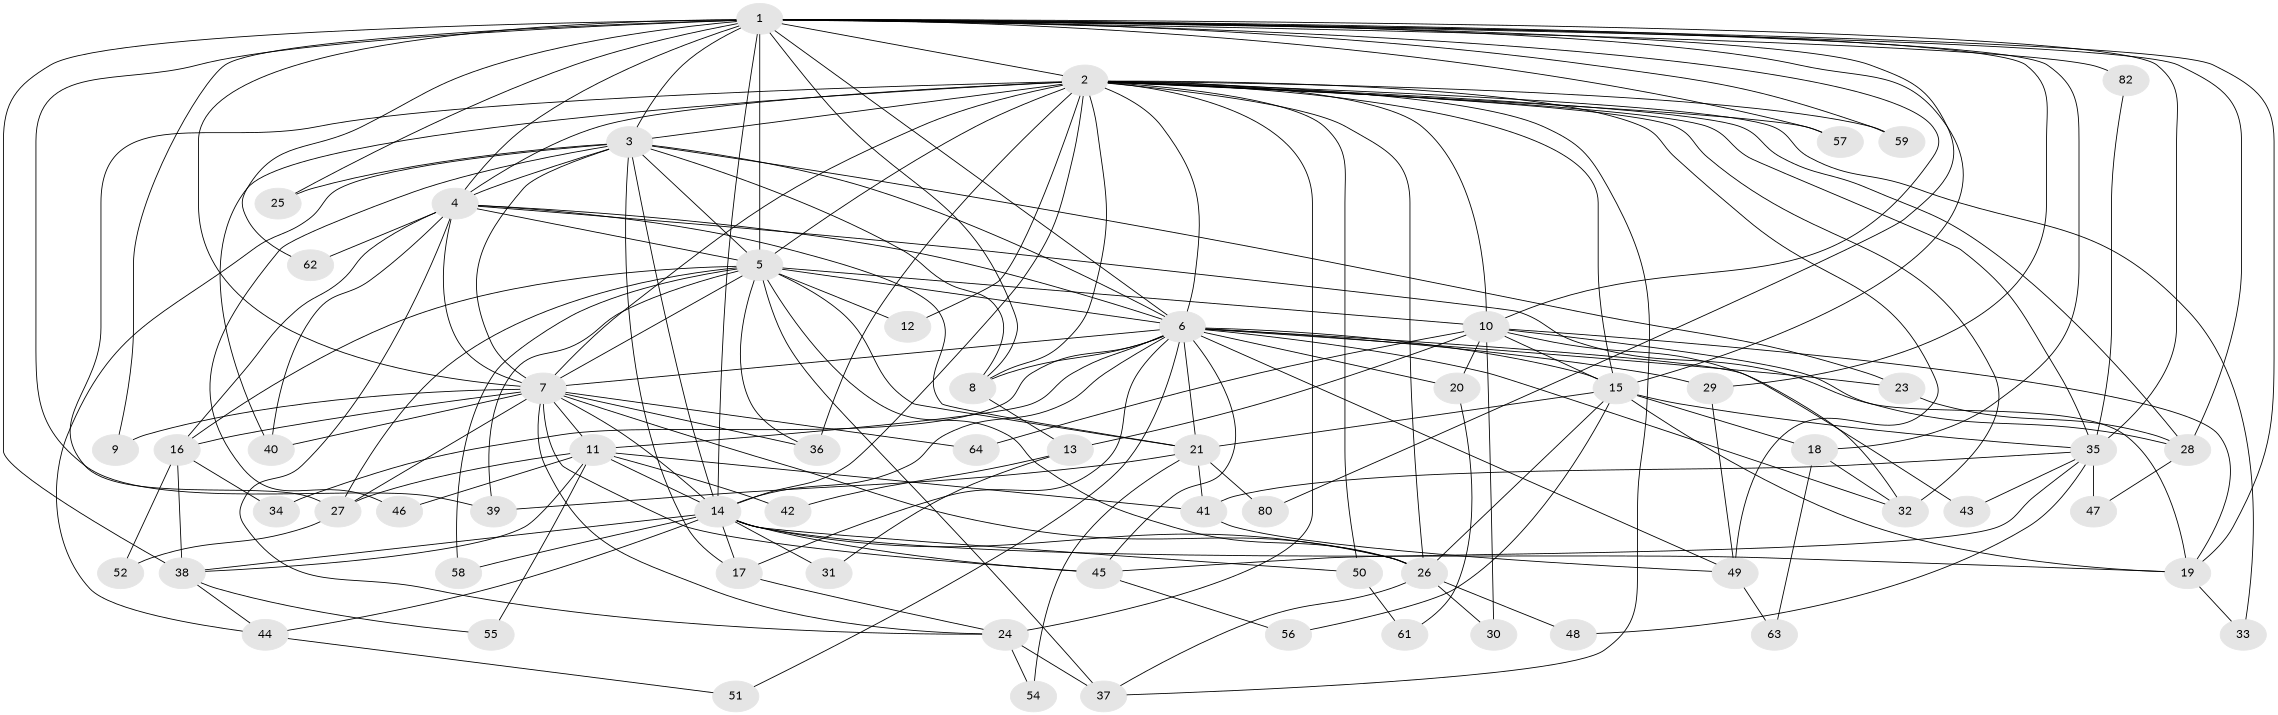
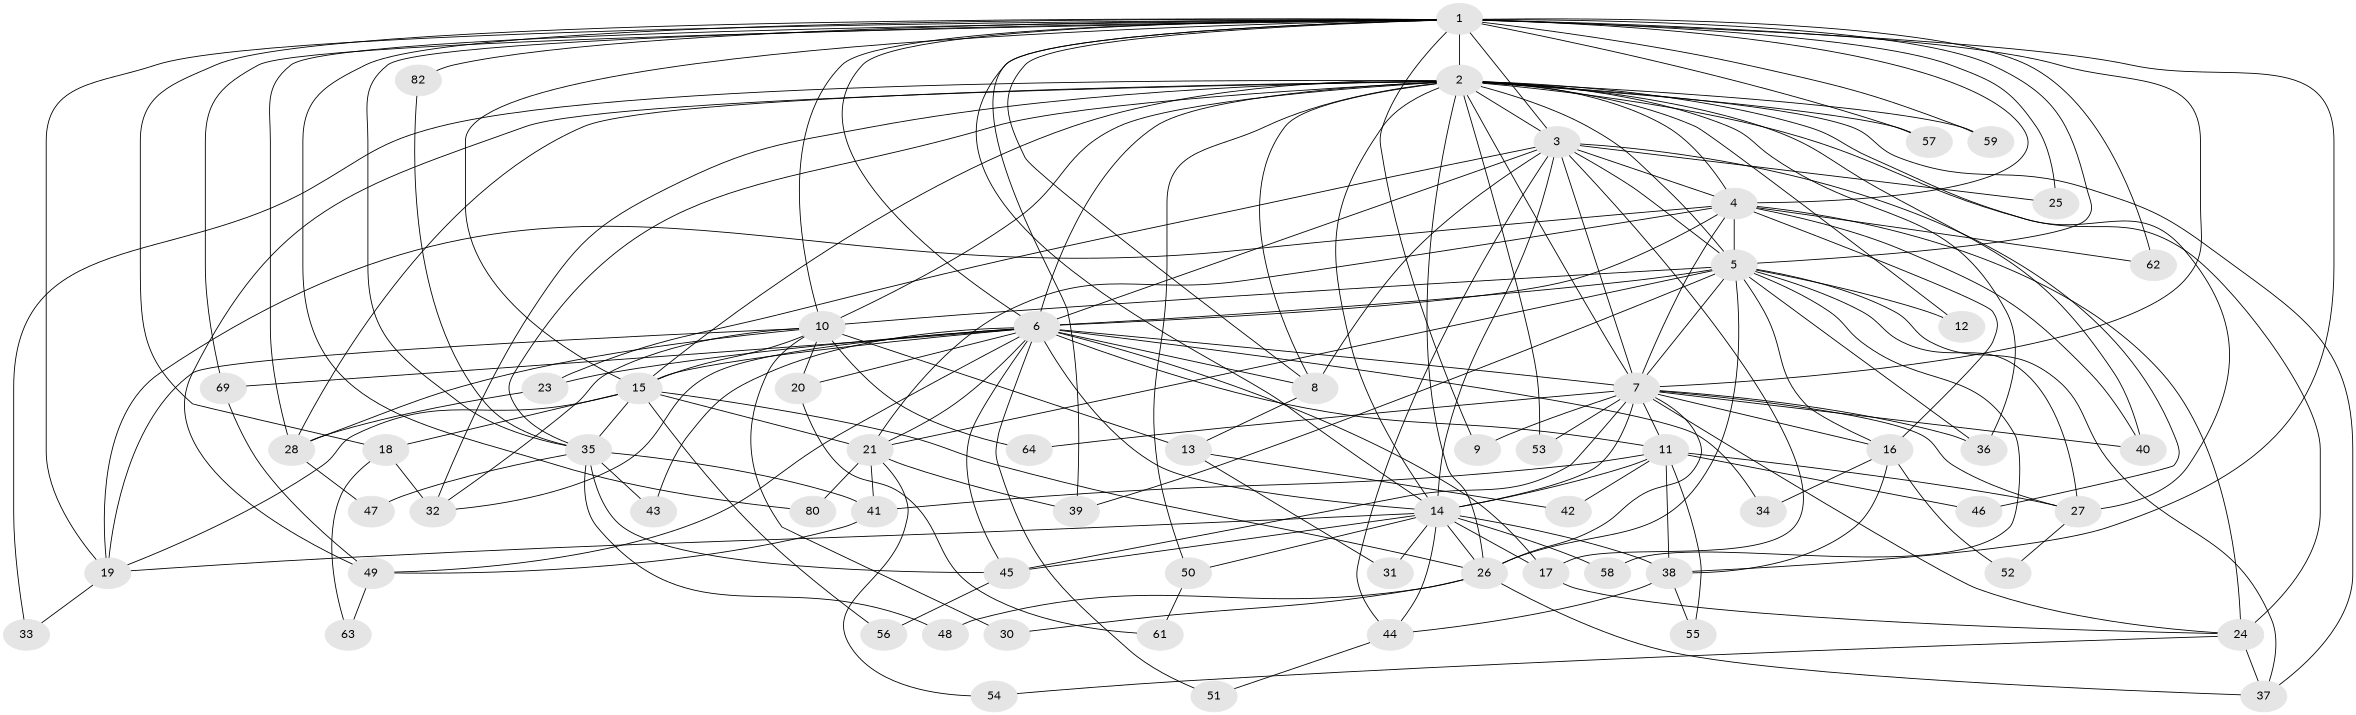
(1710, 388) -> (223, 388)
none -> (1539, 450)
